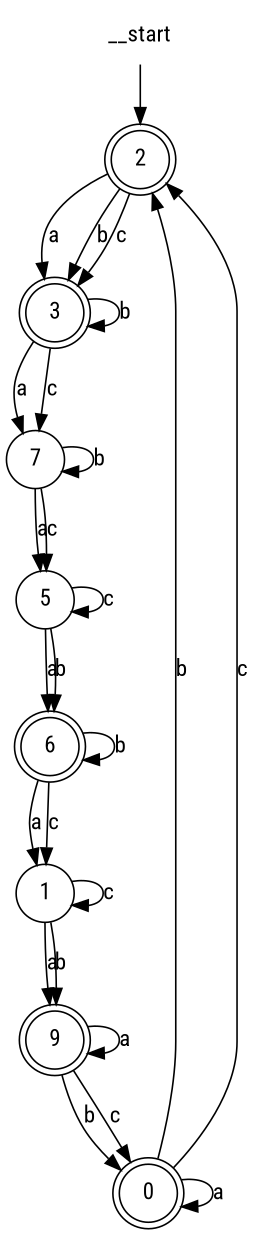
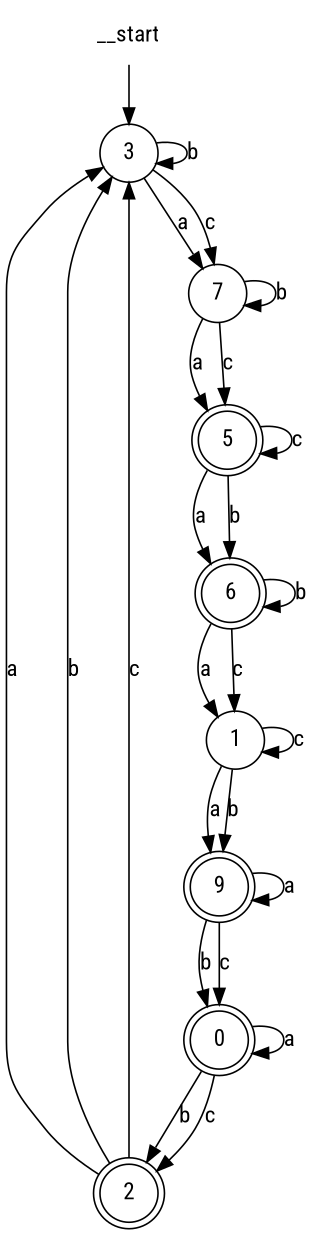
(140, 86) -> (129, 86)
(55, 313) -> (129, 153)
(45, 600) -> (227, 440)
